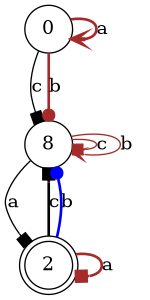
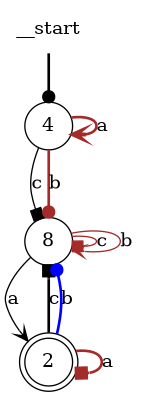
(49, 29) -> (49, 126)
none -> (49, 29)
(7, 195) -> (7, 292)
